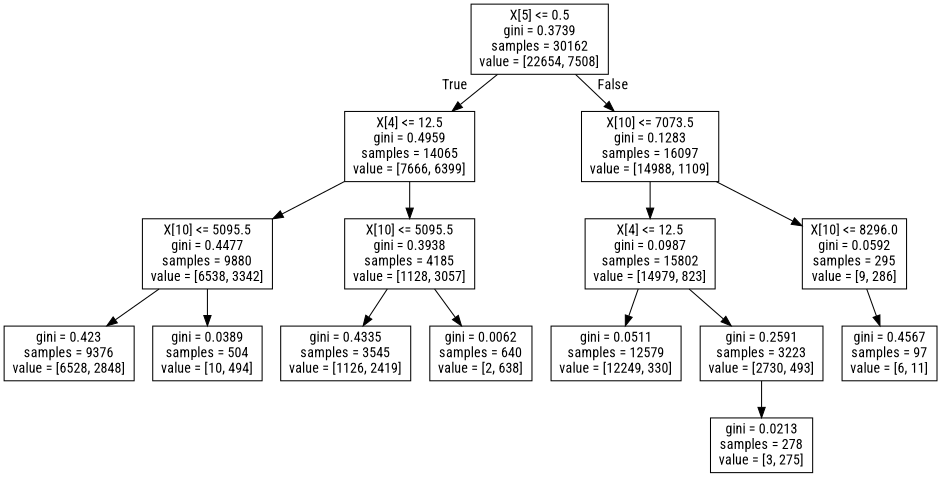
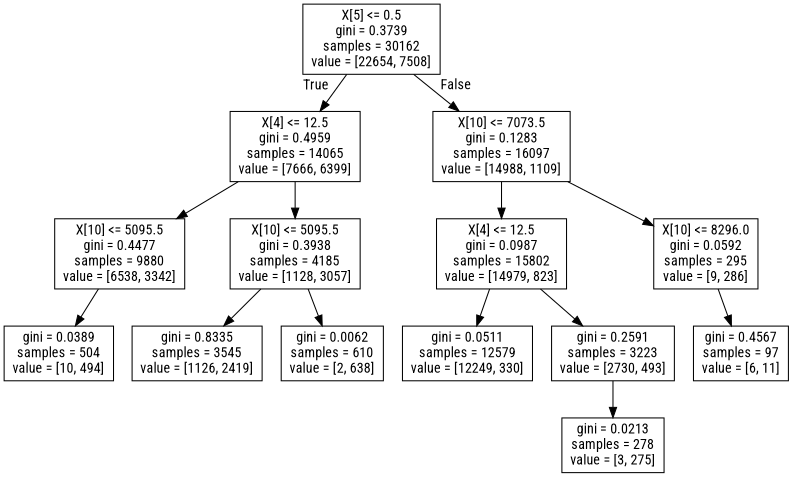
(69, 353) -> none
(346, 353) -> (197, 353)
(481, 353) -> (332, 353)
